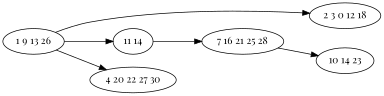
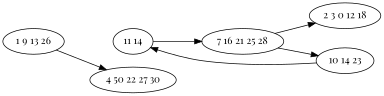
(178, 13) -> (292, 29)
(85, 41) -> (236, 64)
(133, 80) -> (133, 80)
